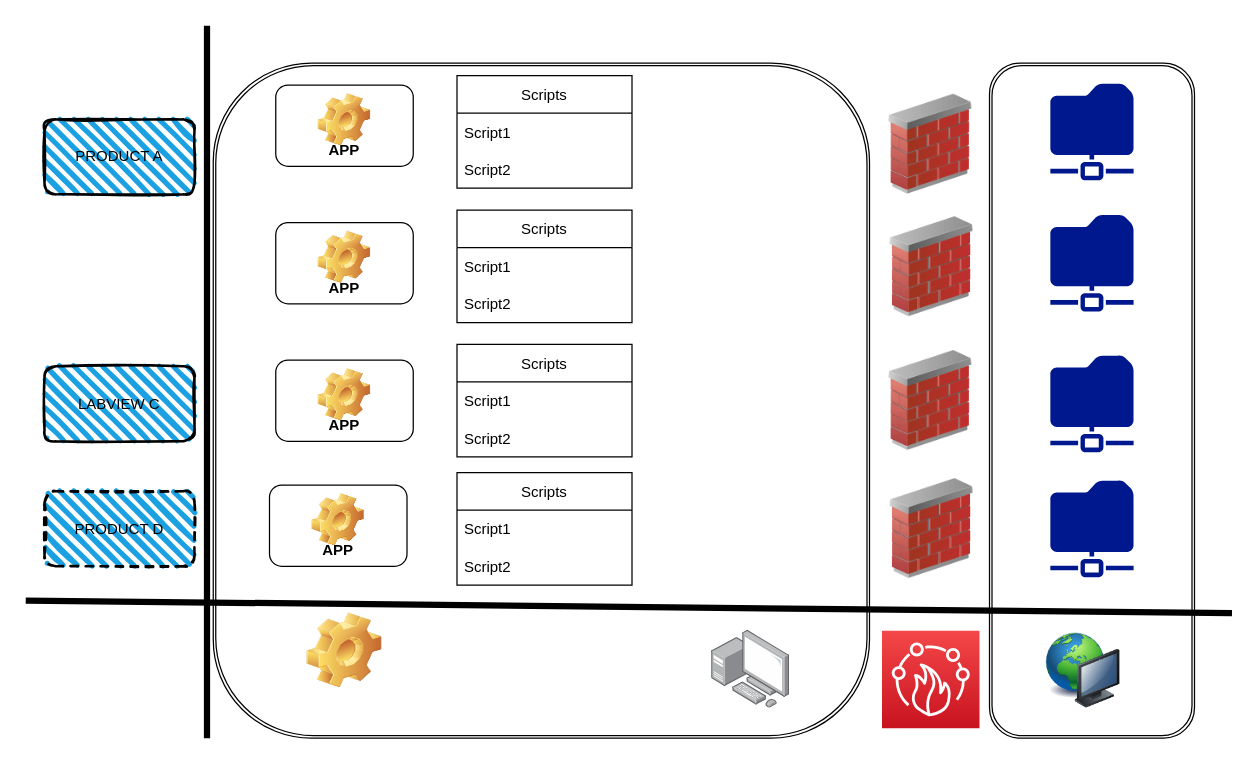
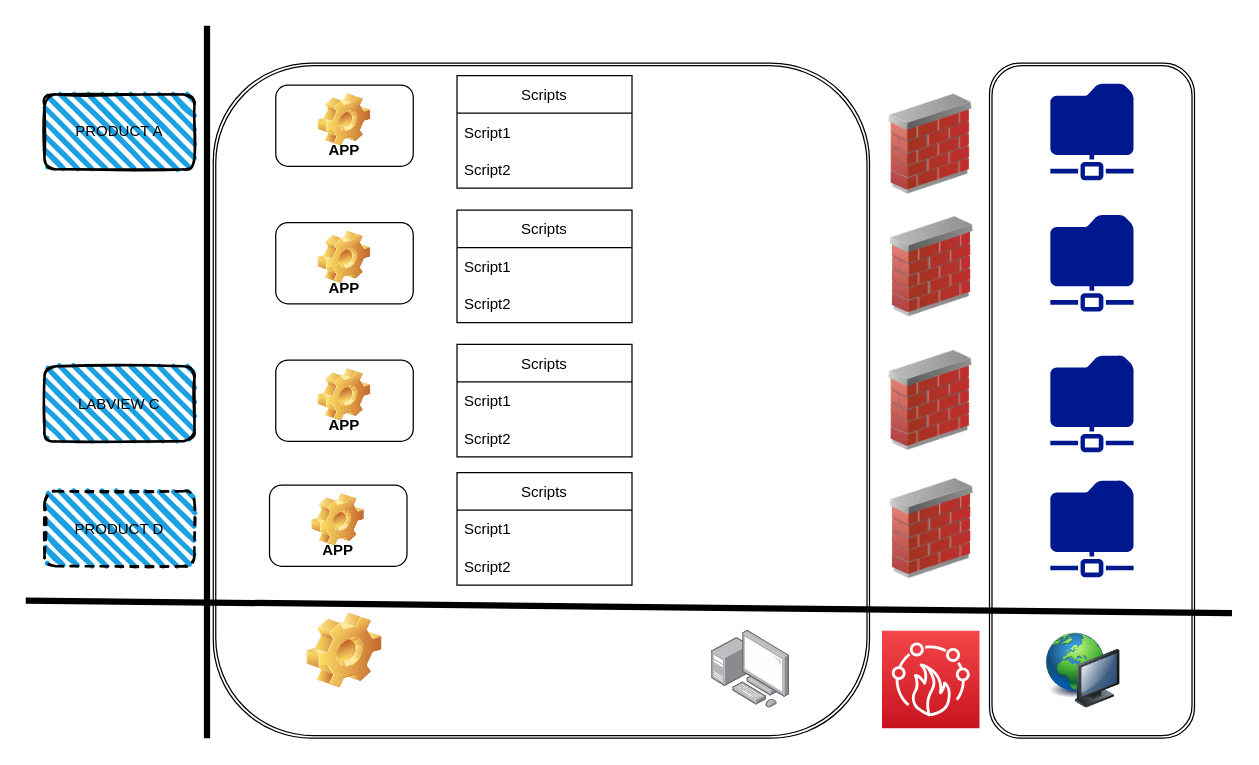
(119, 157) -> (119, 132)
